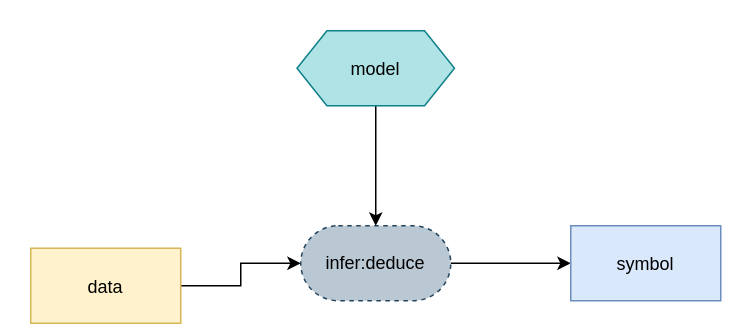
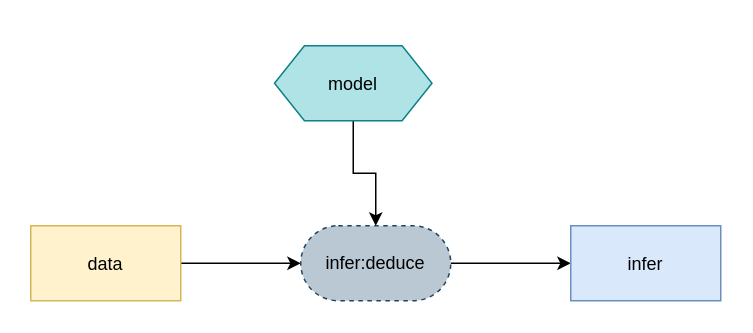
(376, 68) -> (353, 83)
(645, 264) -> (645, 264)
(106, 286) -> (106, 263)
